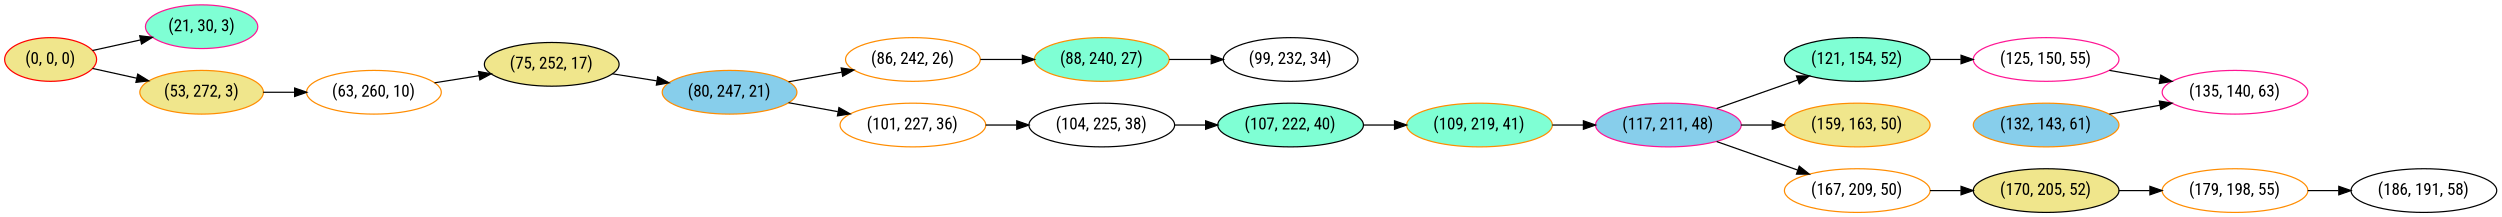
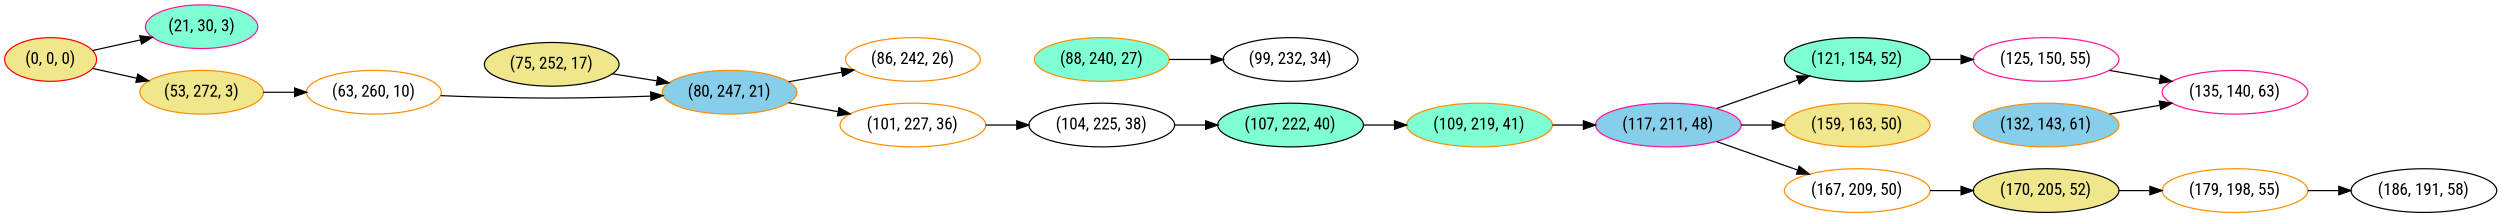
(1001, 59) -> none
(457, 79) -> (546, 98)
